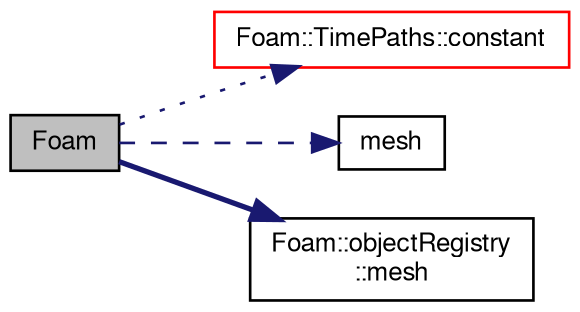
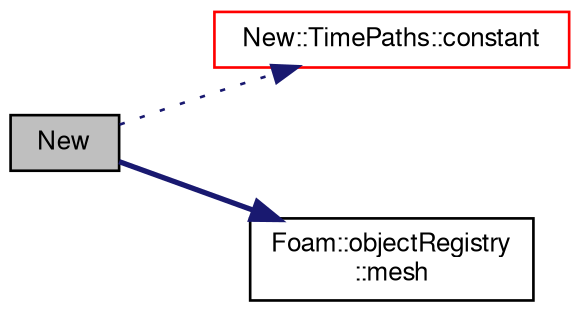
(392, 40) -> (392, 40)
(65, 143) -> (65, 143)
(392, 143) -> none
